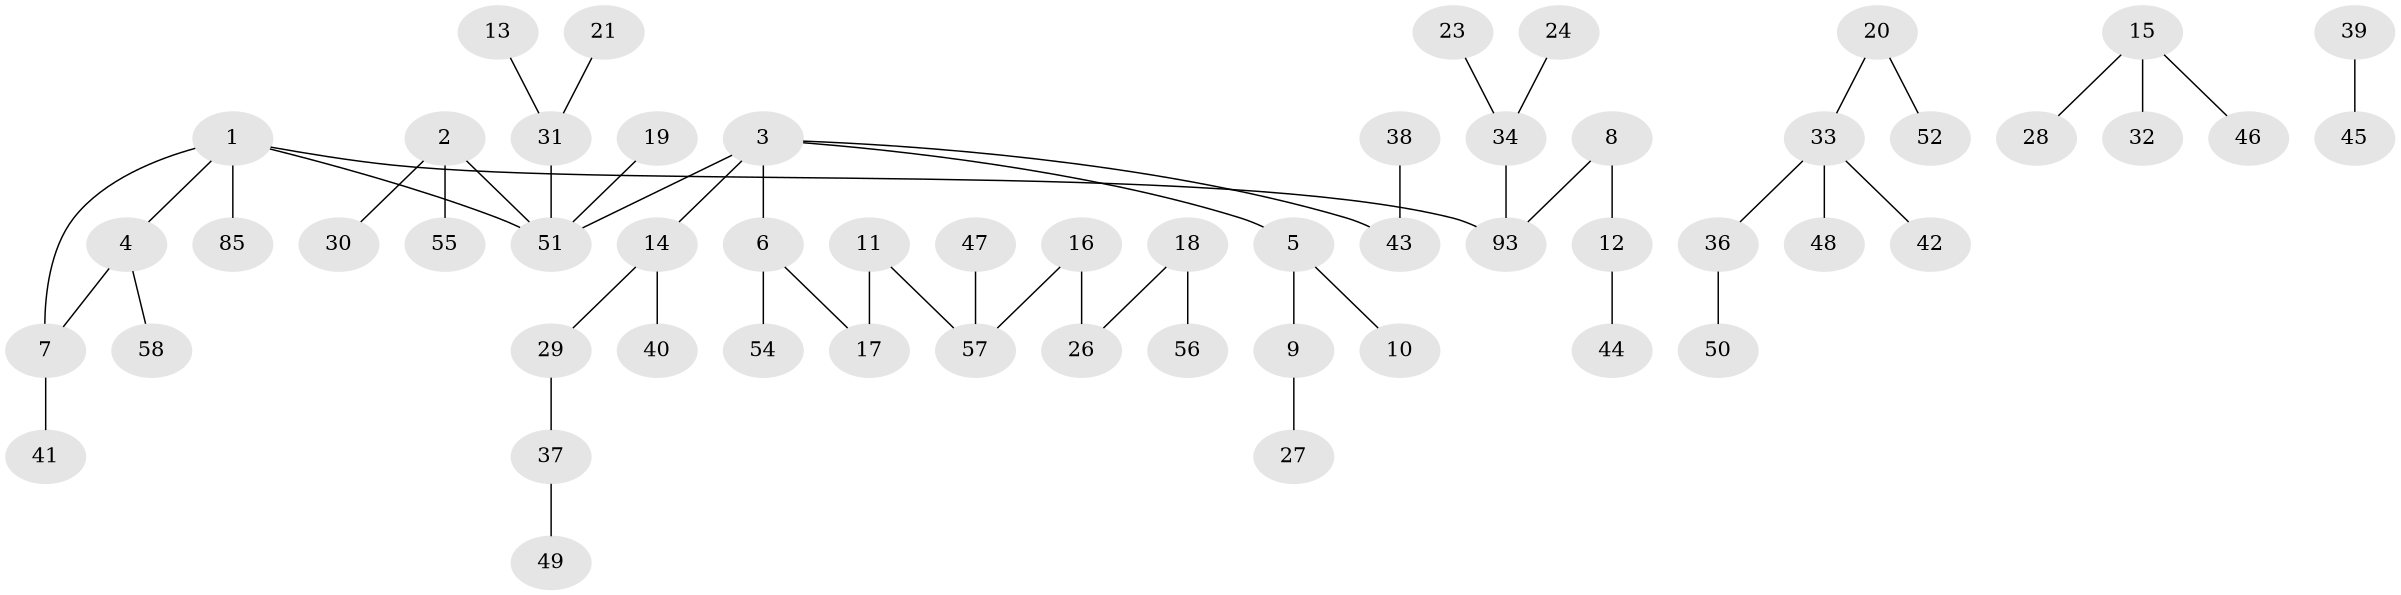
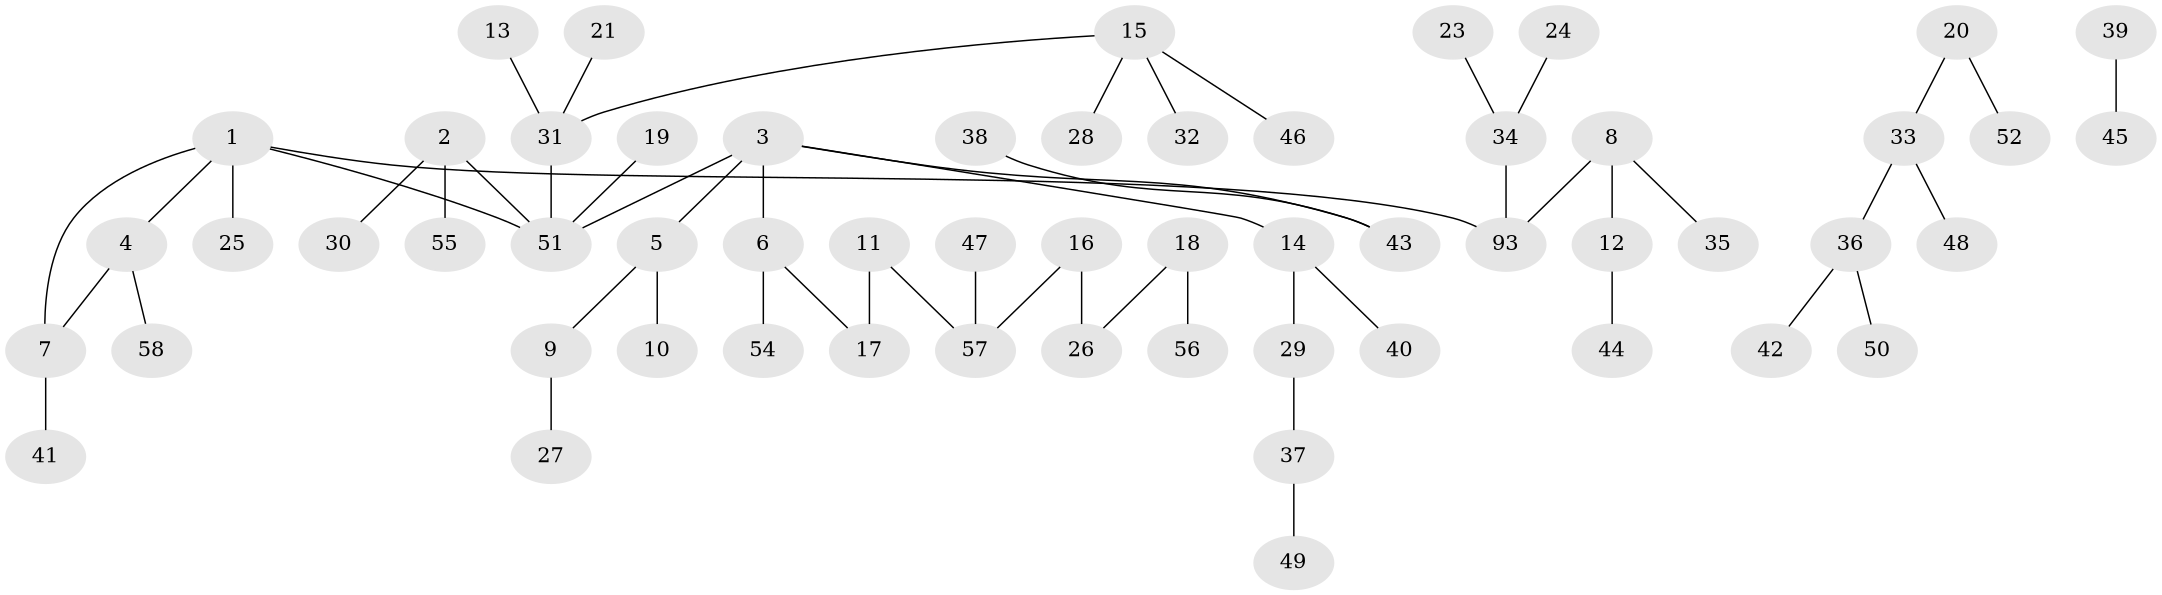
none -> (835, 62)
(1877, 191) -> (1811, 298)
(233, 245) -> (233, 245)
none -> (1718, 245)
